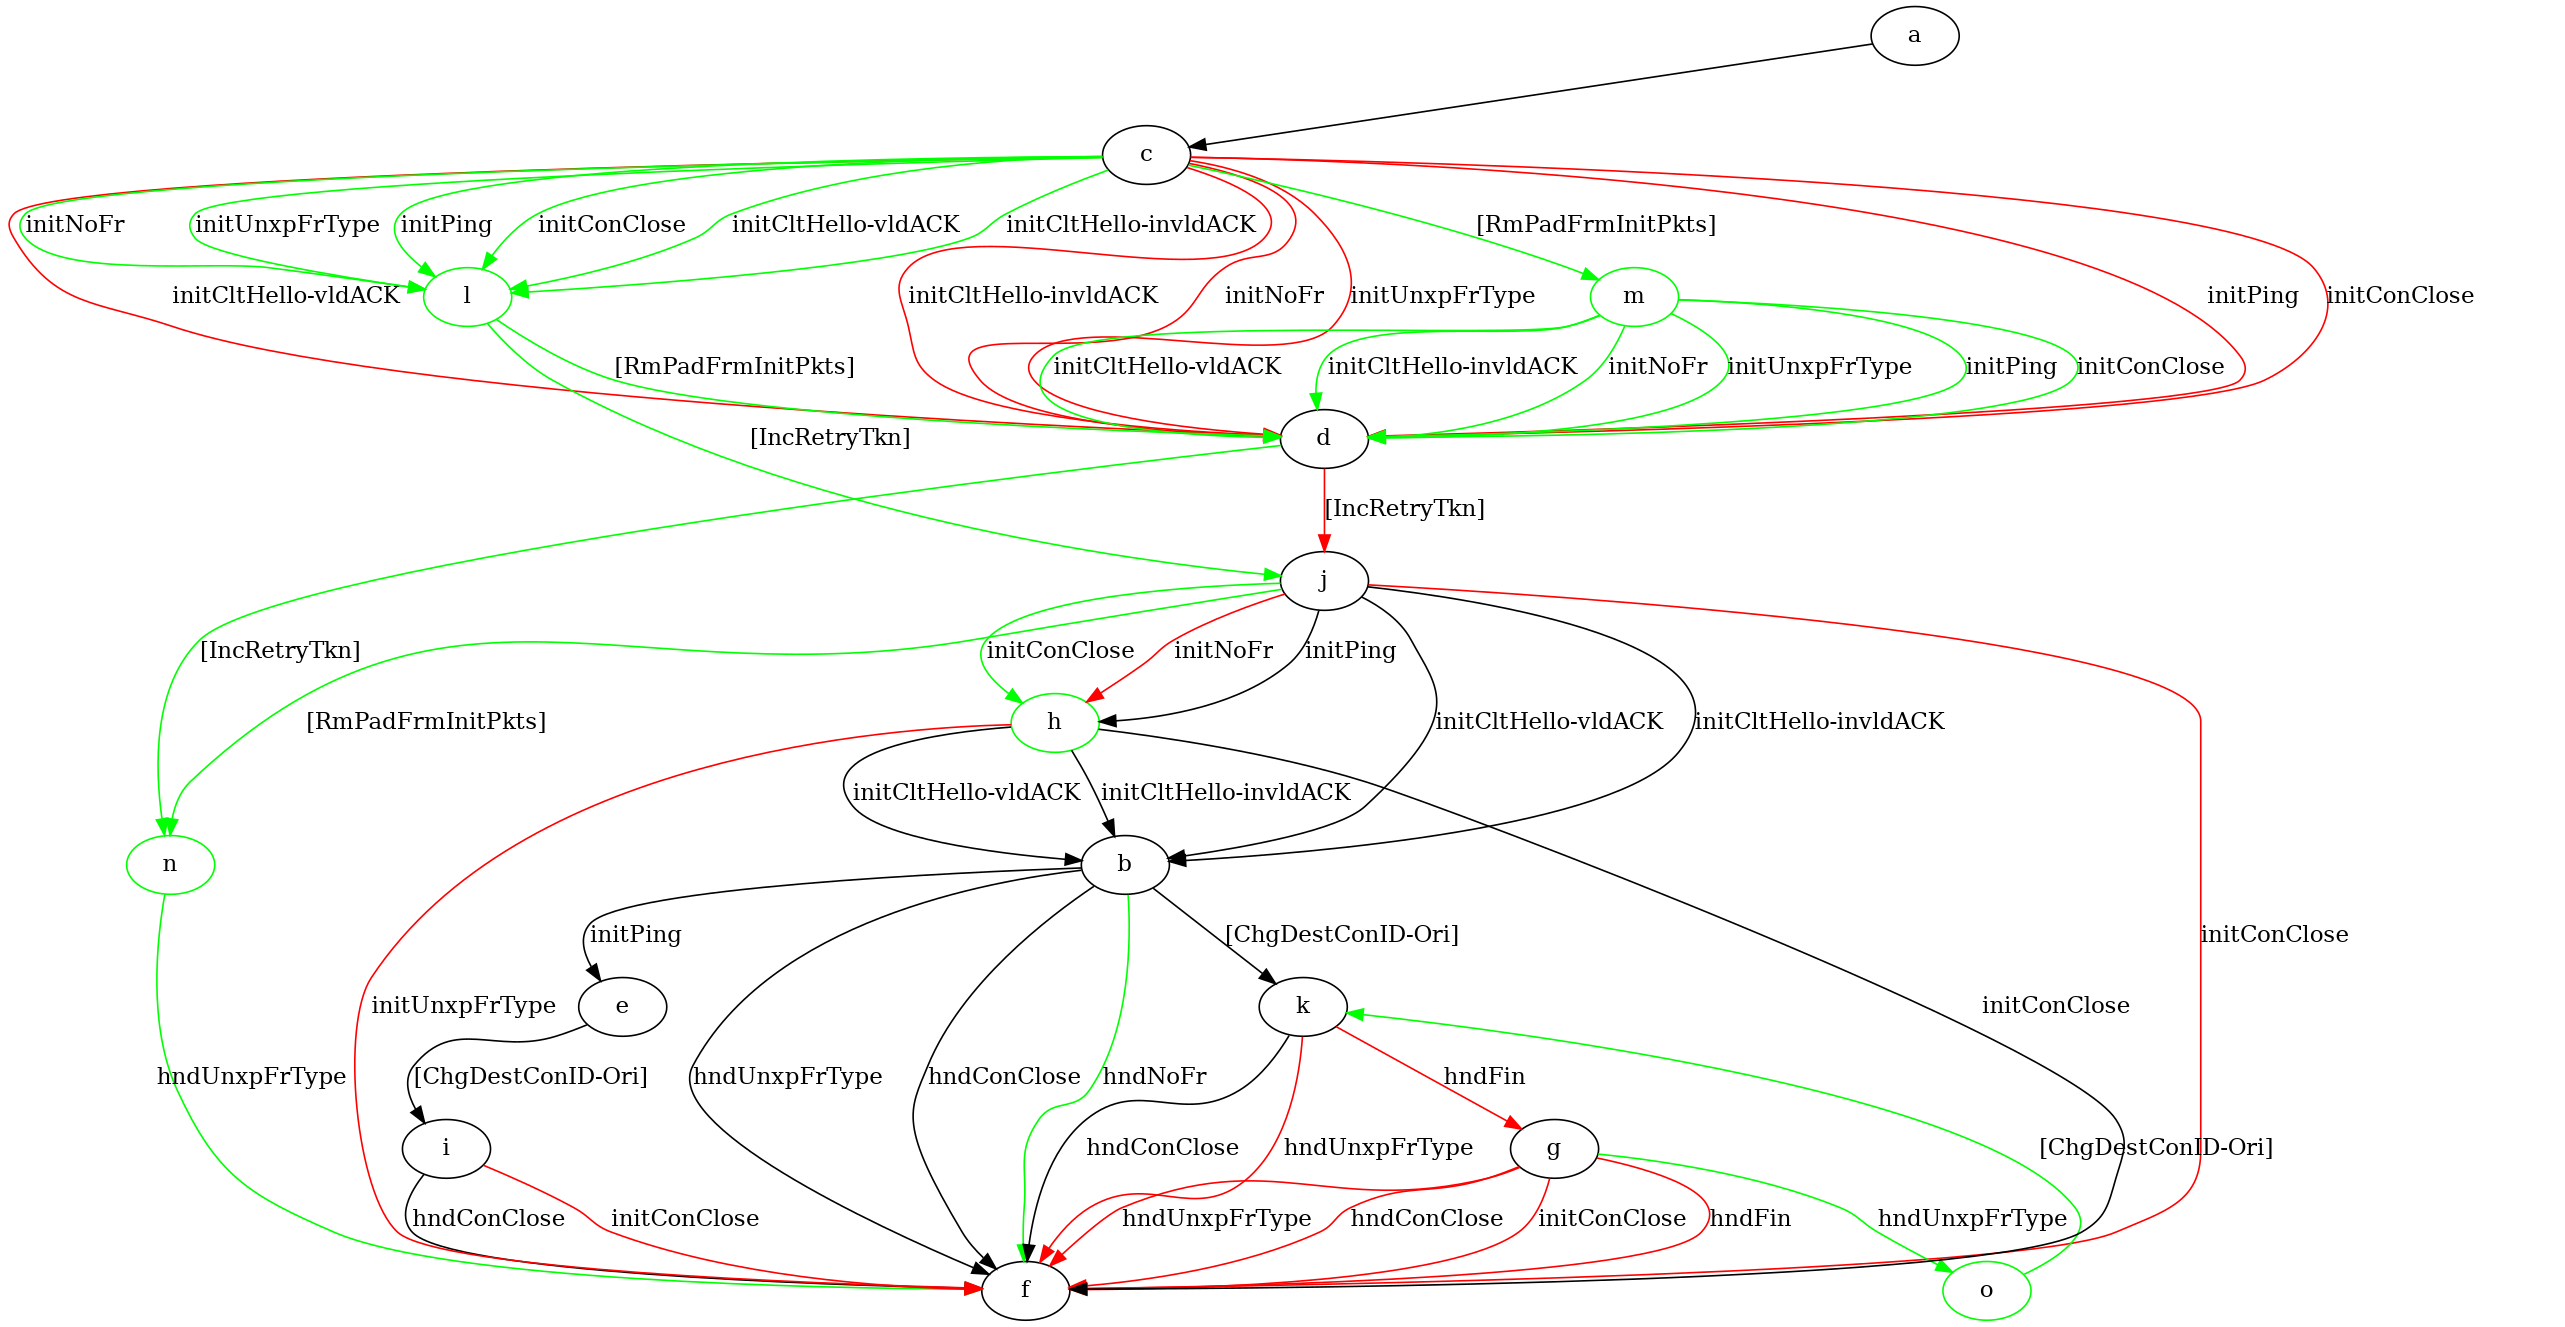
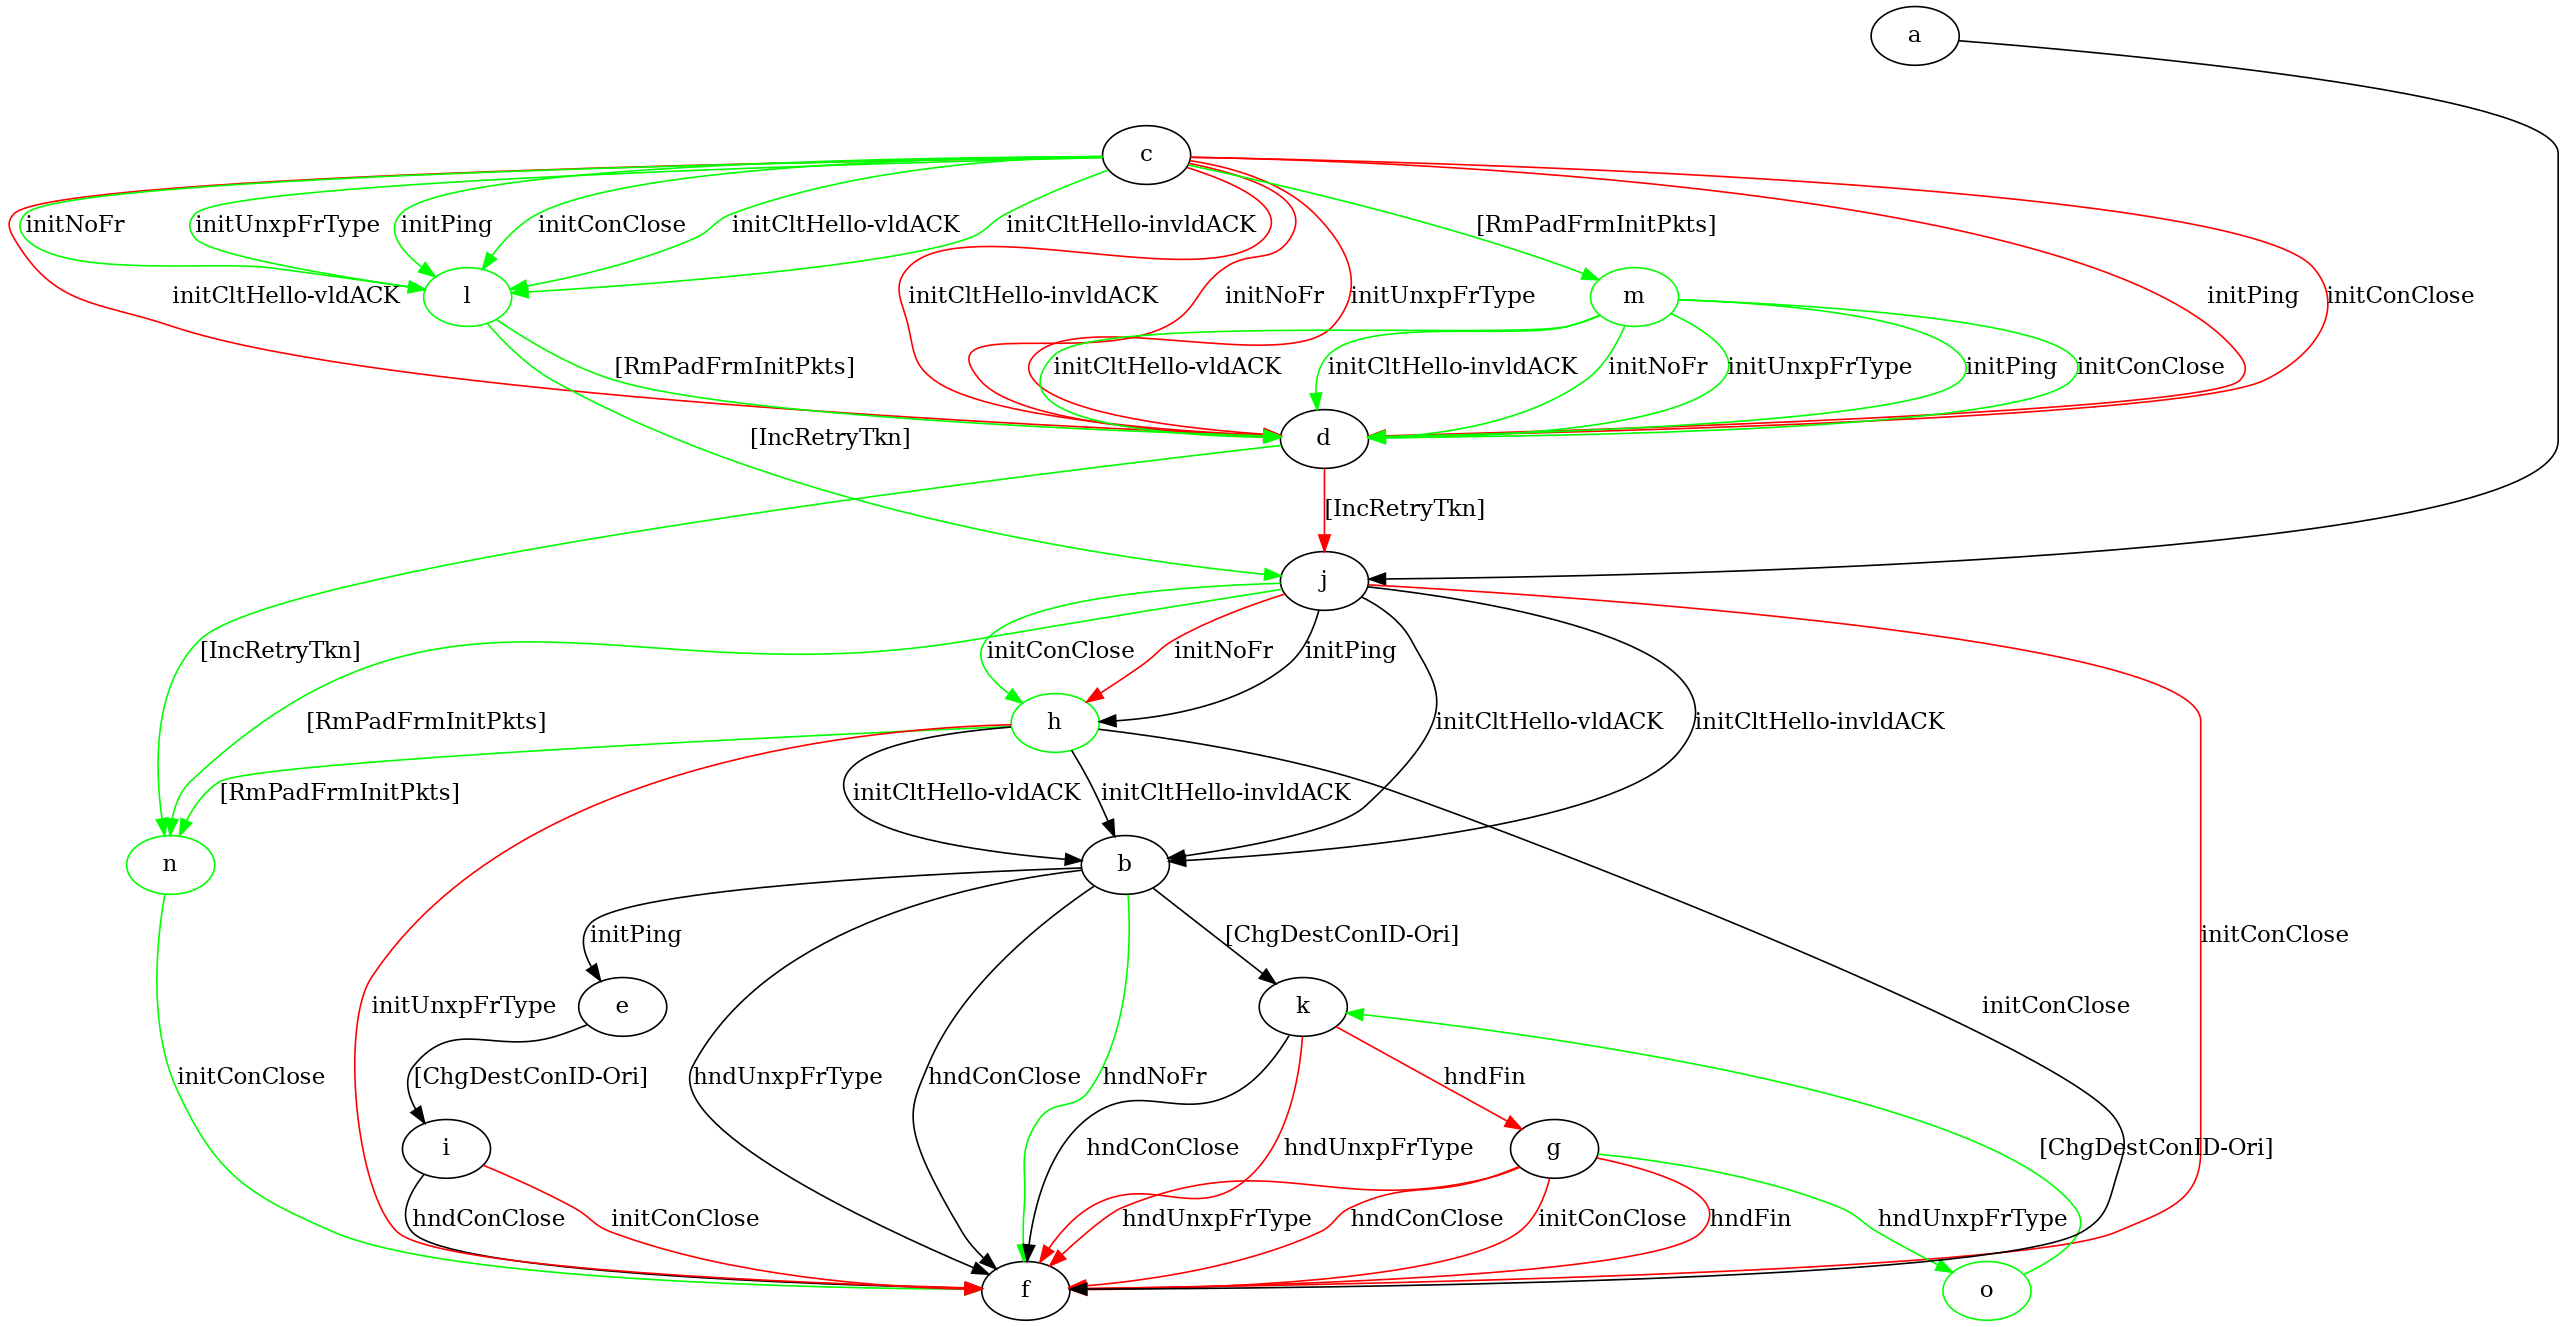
(1539, 94) -> (2433, 506)
none -> (589, 748)
(256, 1078) -> (256, 1078)
